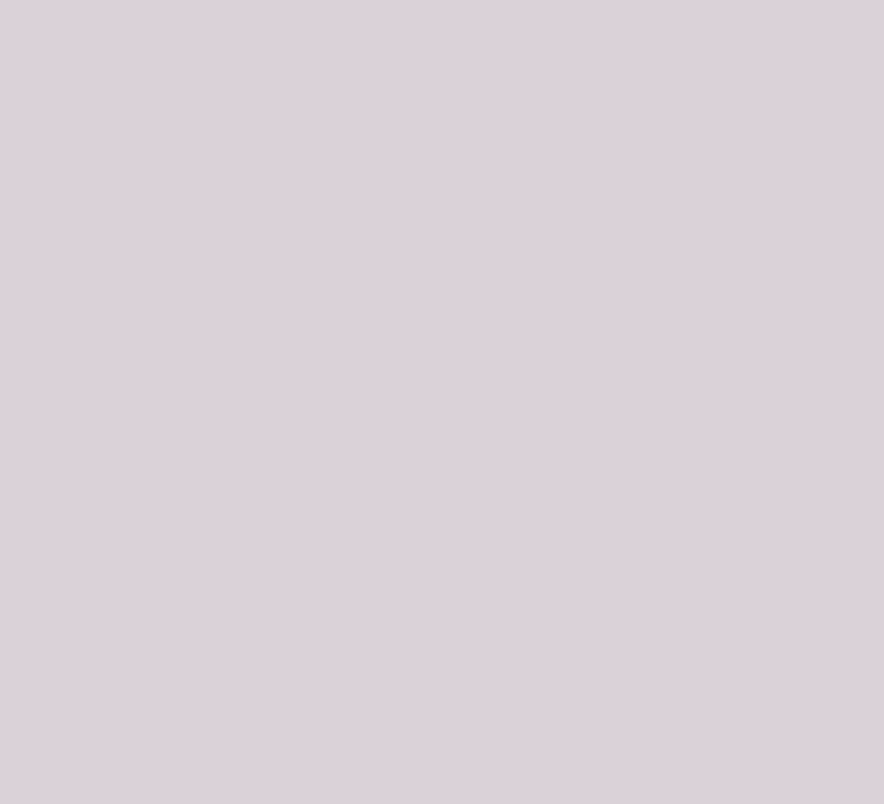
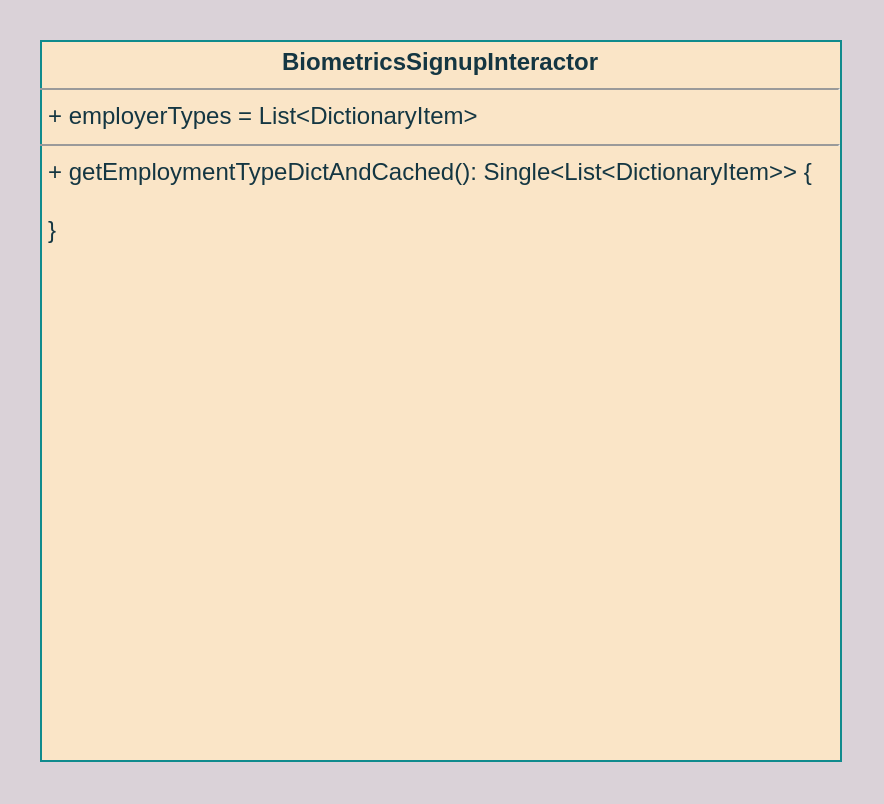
none -> (441, 401)
